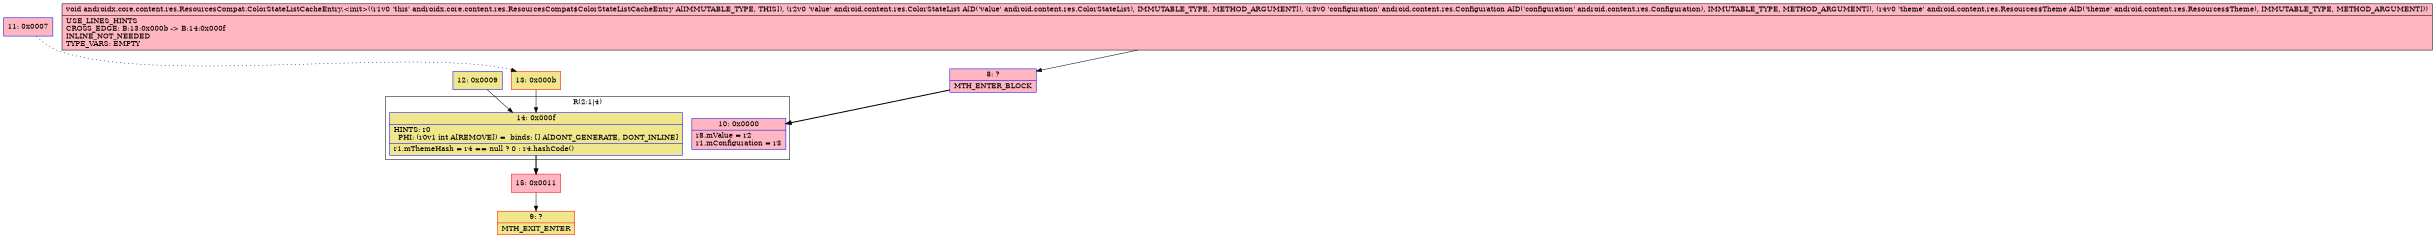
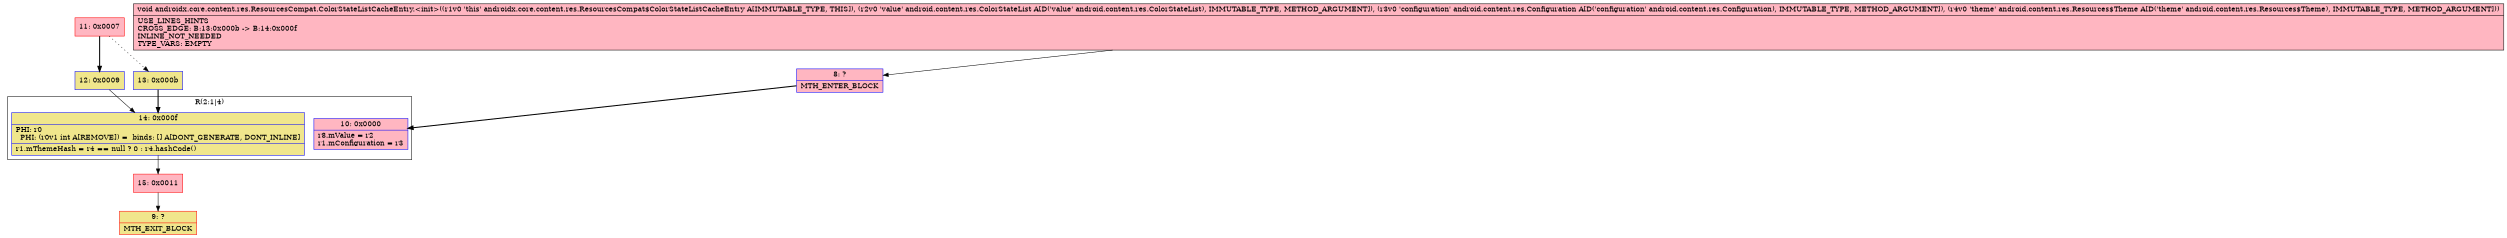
(28, 27) -> (100, 27)
none -> (100, 51)
(536, 81) -> (158, 81)
(536, 100) -> (158, 100)
(414, 130) -> (30, 130)
(536, 163) -> (158, 163)
(536, 228) -> (158, 228)
